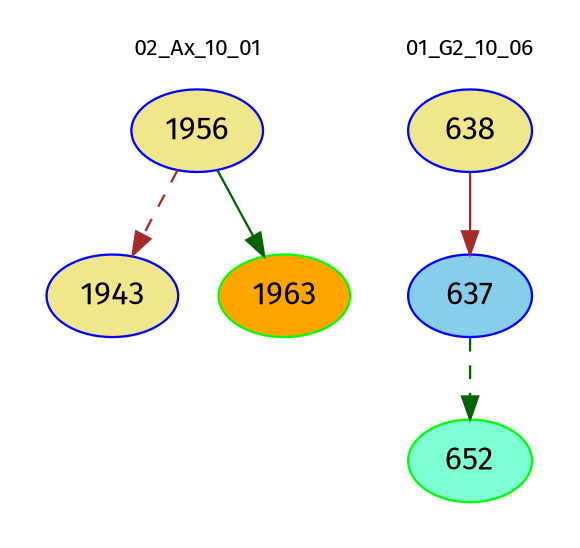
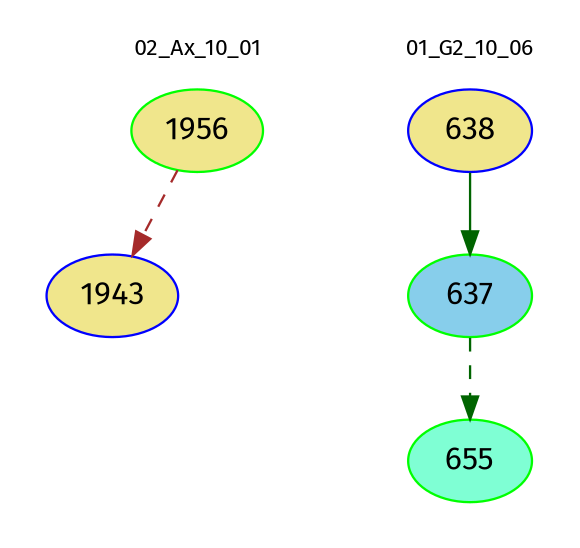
(197, 131) -> (197, 131)
(470, 202) -> (470, 202)
(284, 296) -> none
(470, 296) -> (470, 296)
(470, 461) -> (470, 461)
